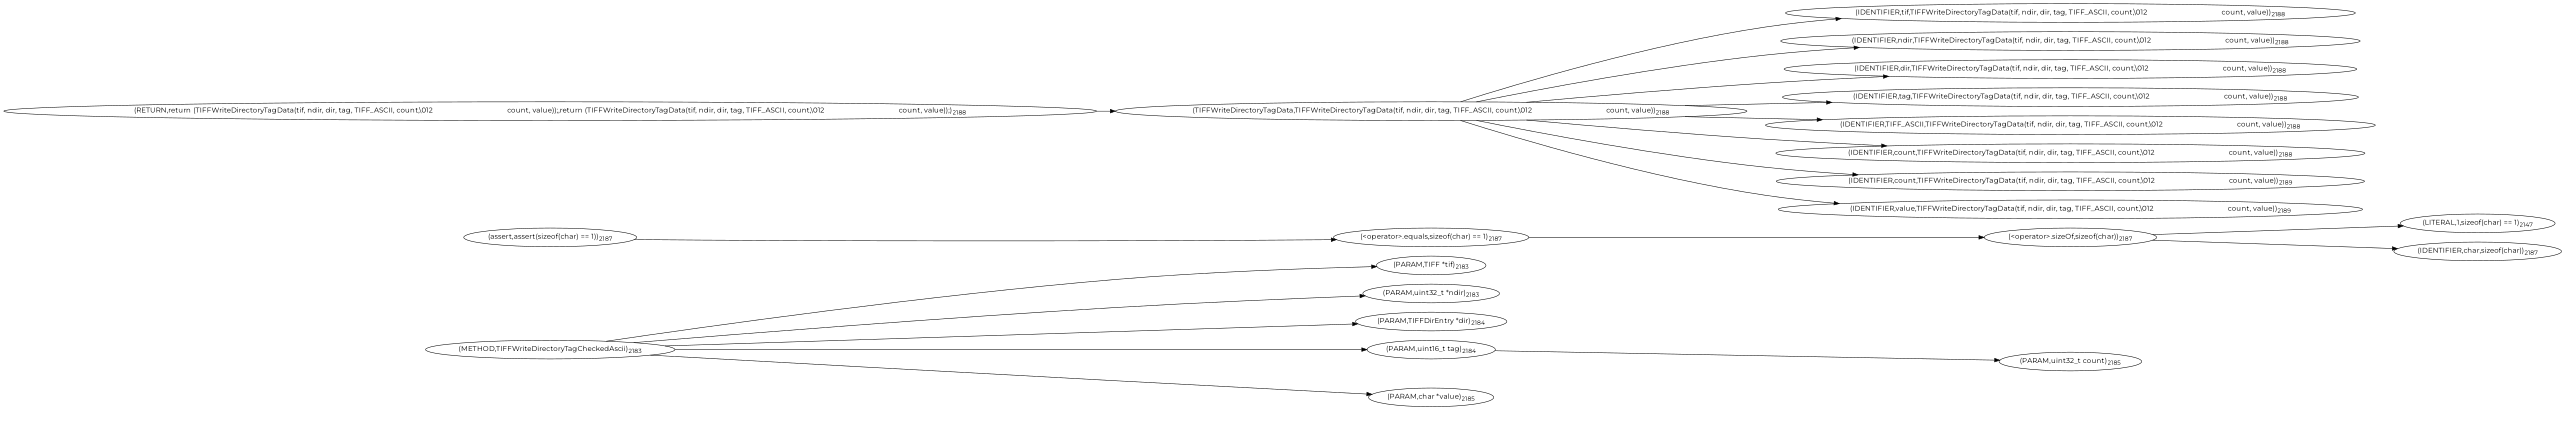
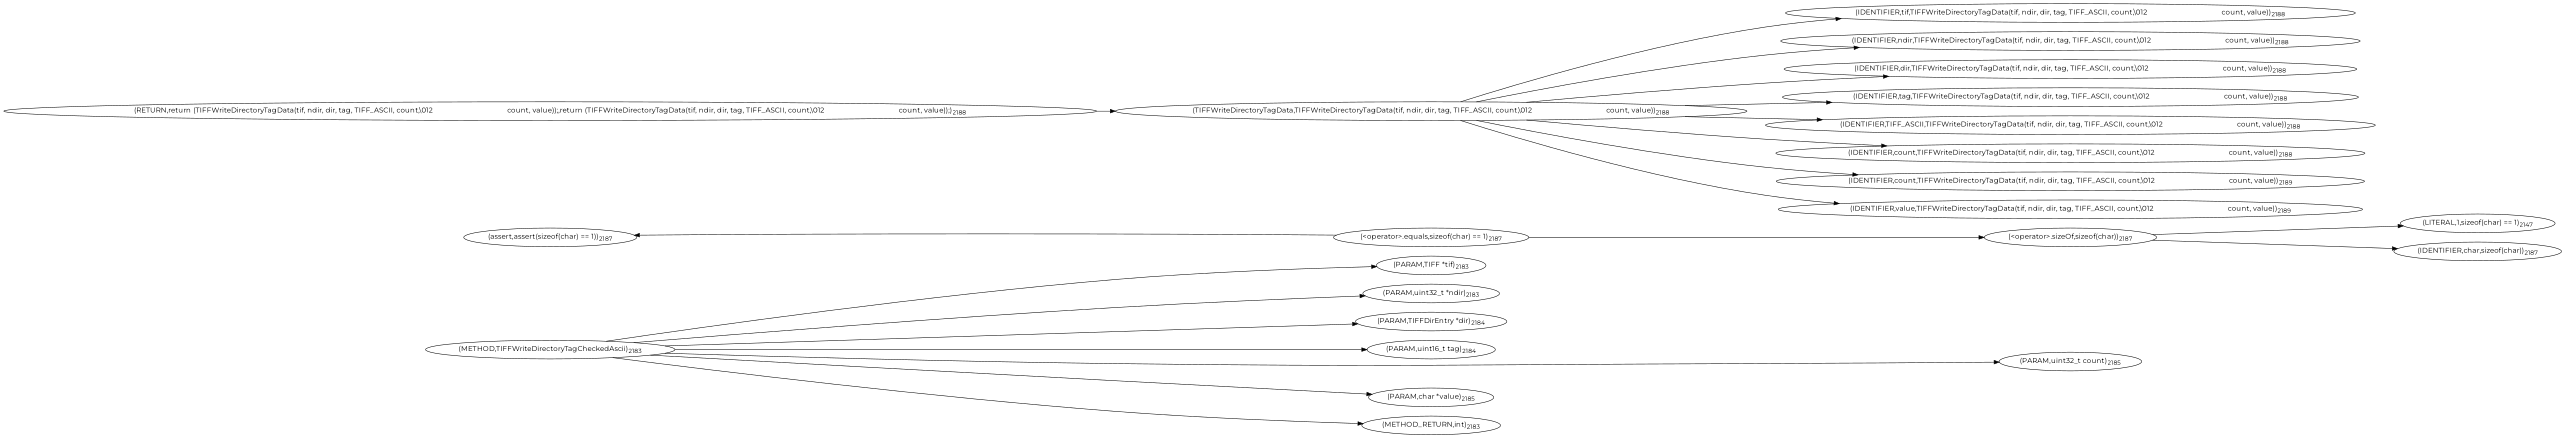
(983, 241) -> (988, 234)
(1745, 355) -> (1329, 365)
none -> (1431, 425)
